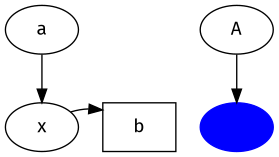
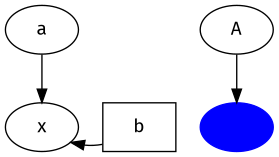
(80, 110) -> (93, 145)
